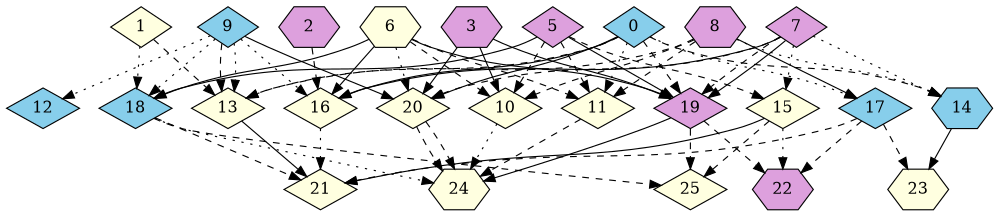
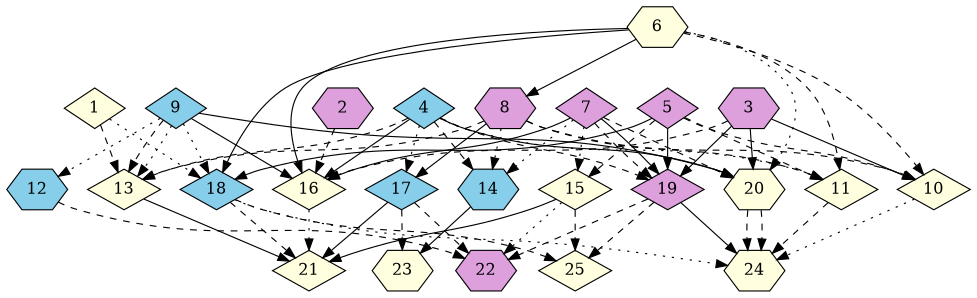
(634, 27) -> (424, 108)
(267, 61) -> (230, 141)
(536, 68) -> (586, 65)
(43, 108) -> (37, 189)
(413, 108) -> (754, 189)
none -> (534, 150)
(646, 155) -> (365, 221)
none -> (246, 231)
